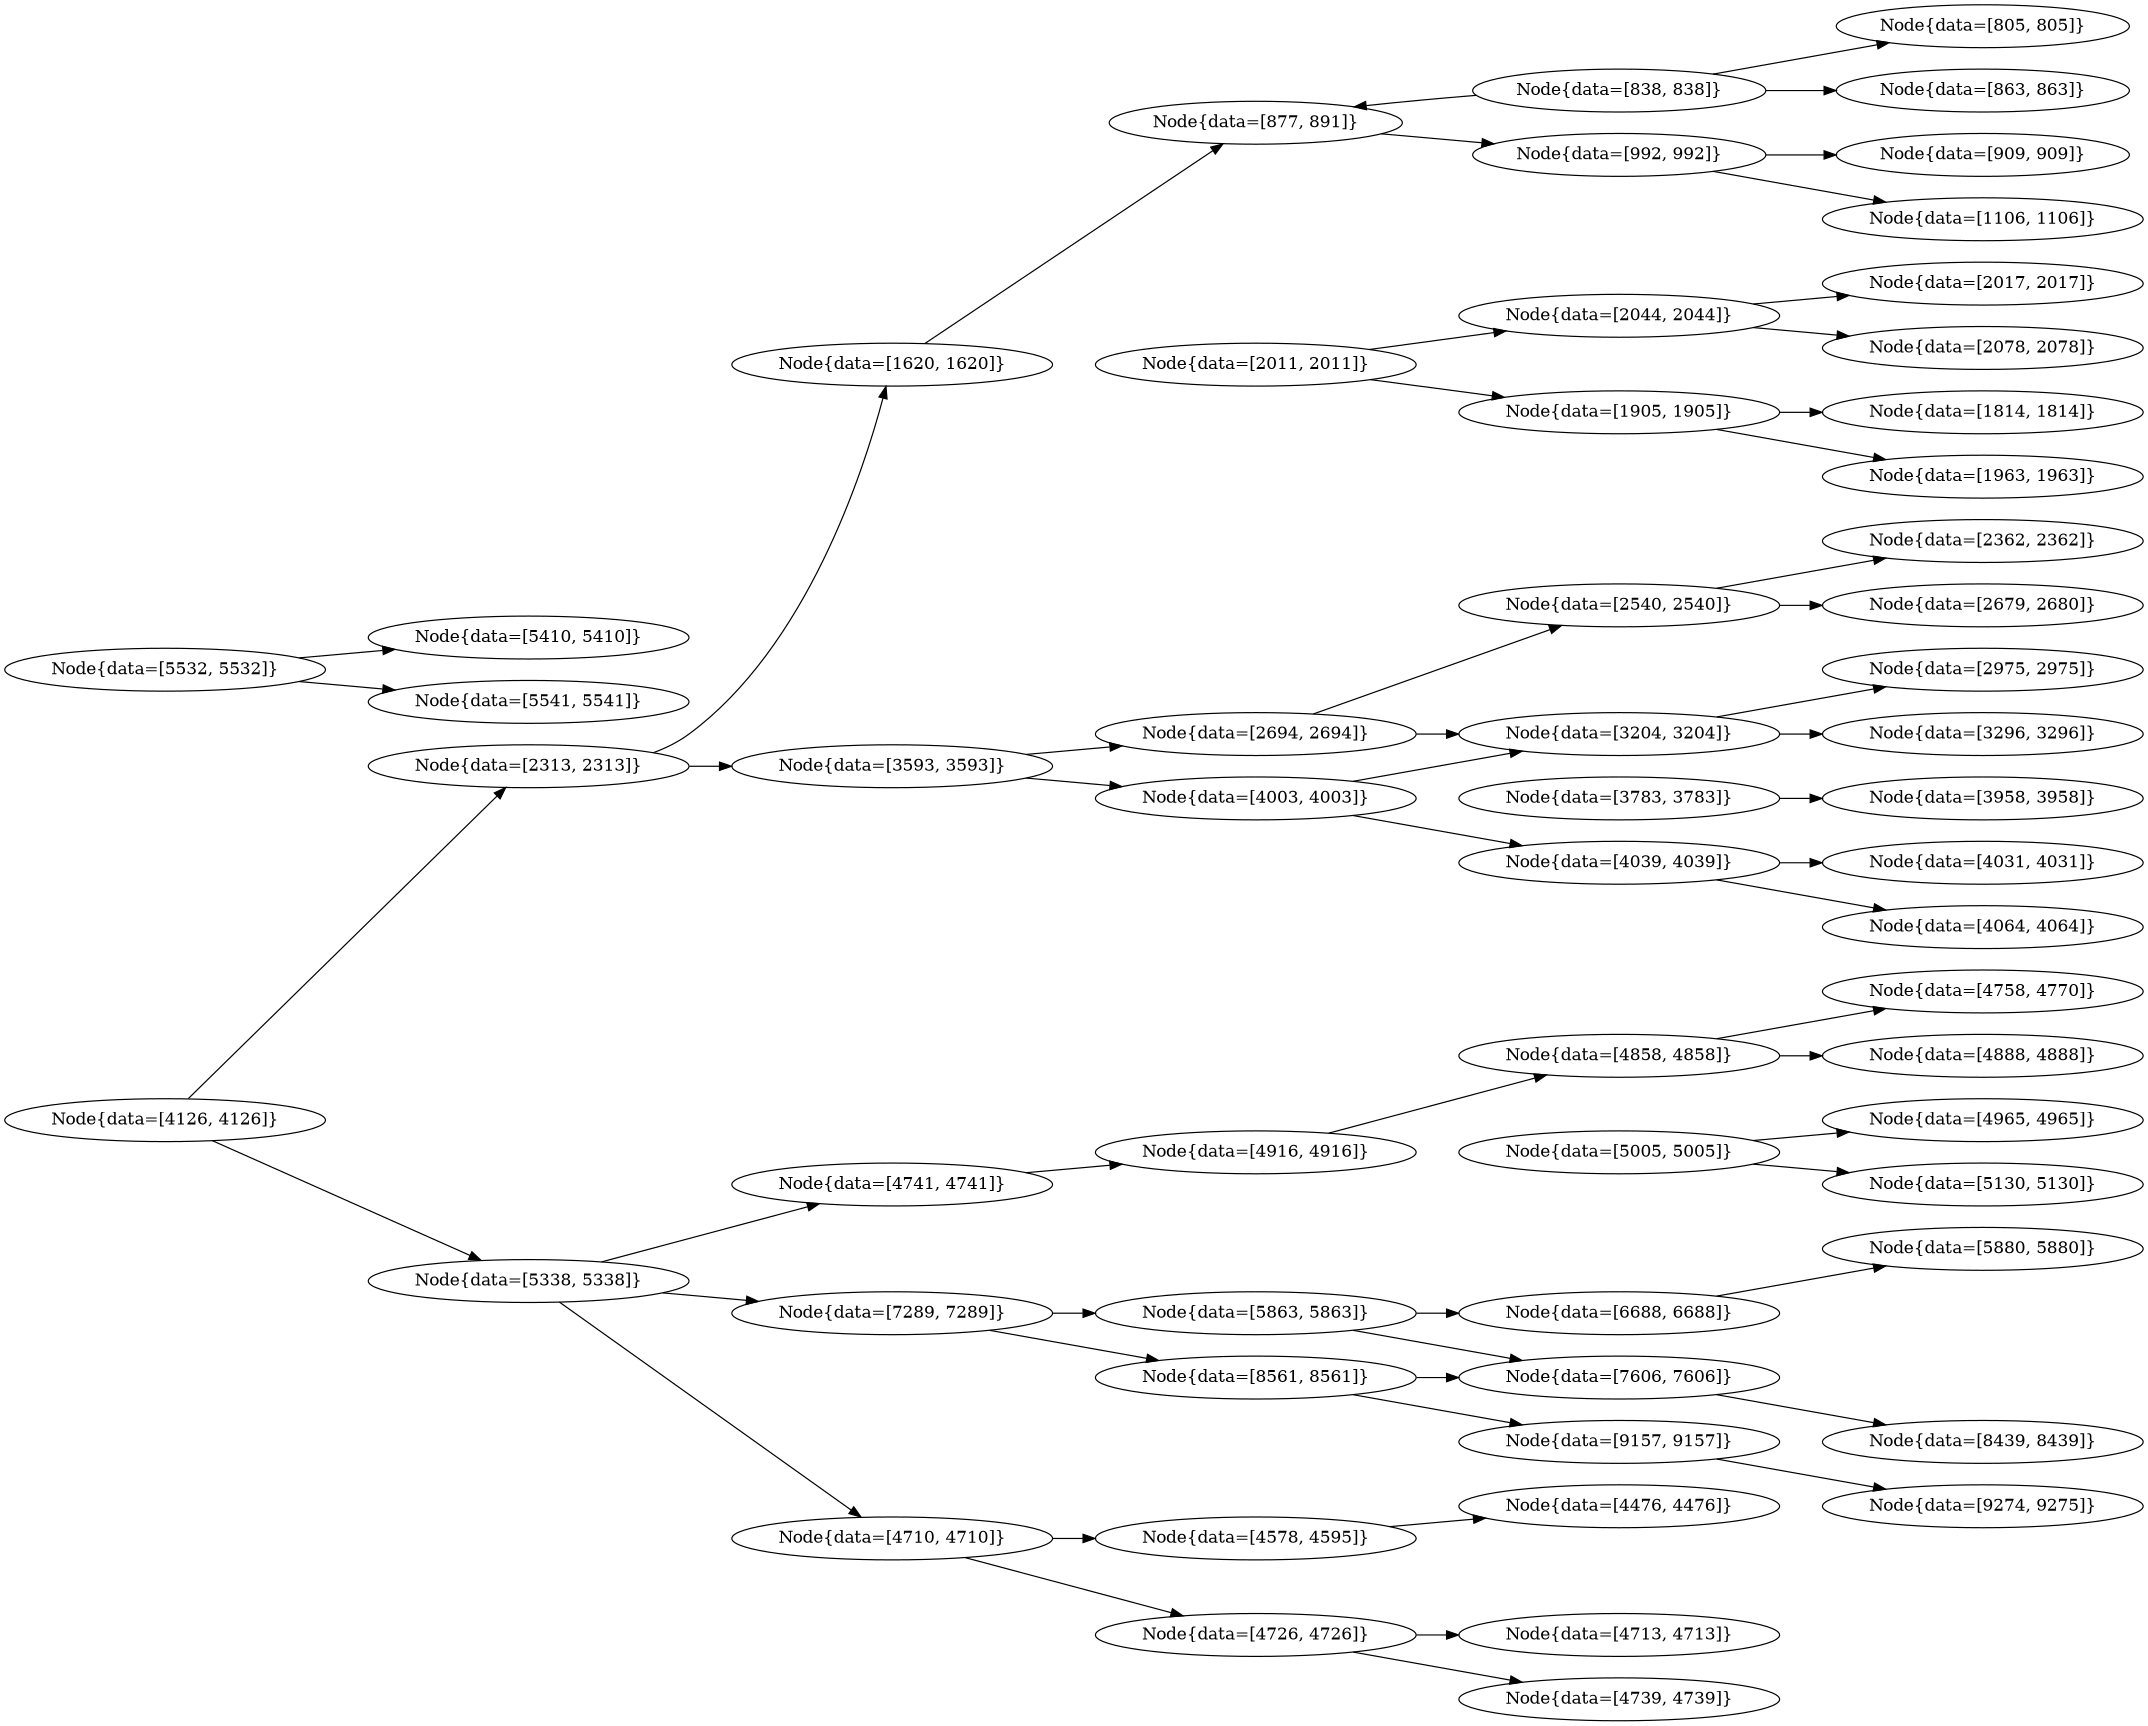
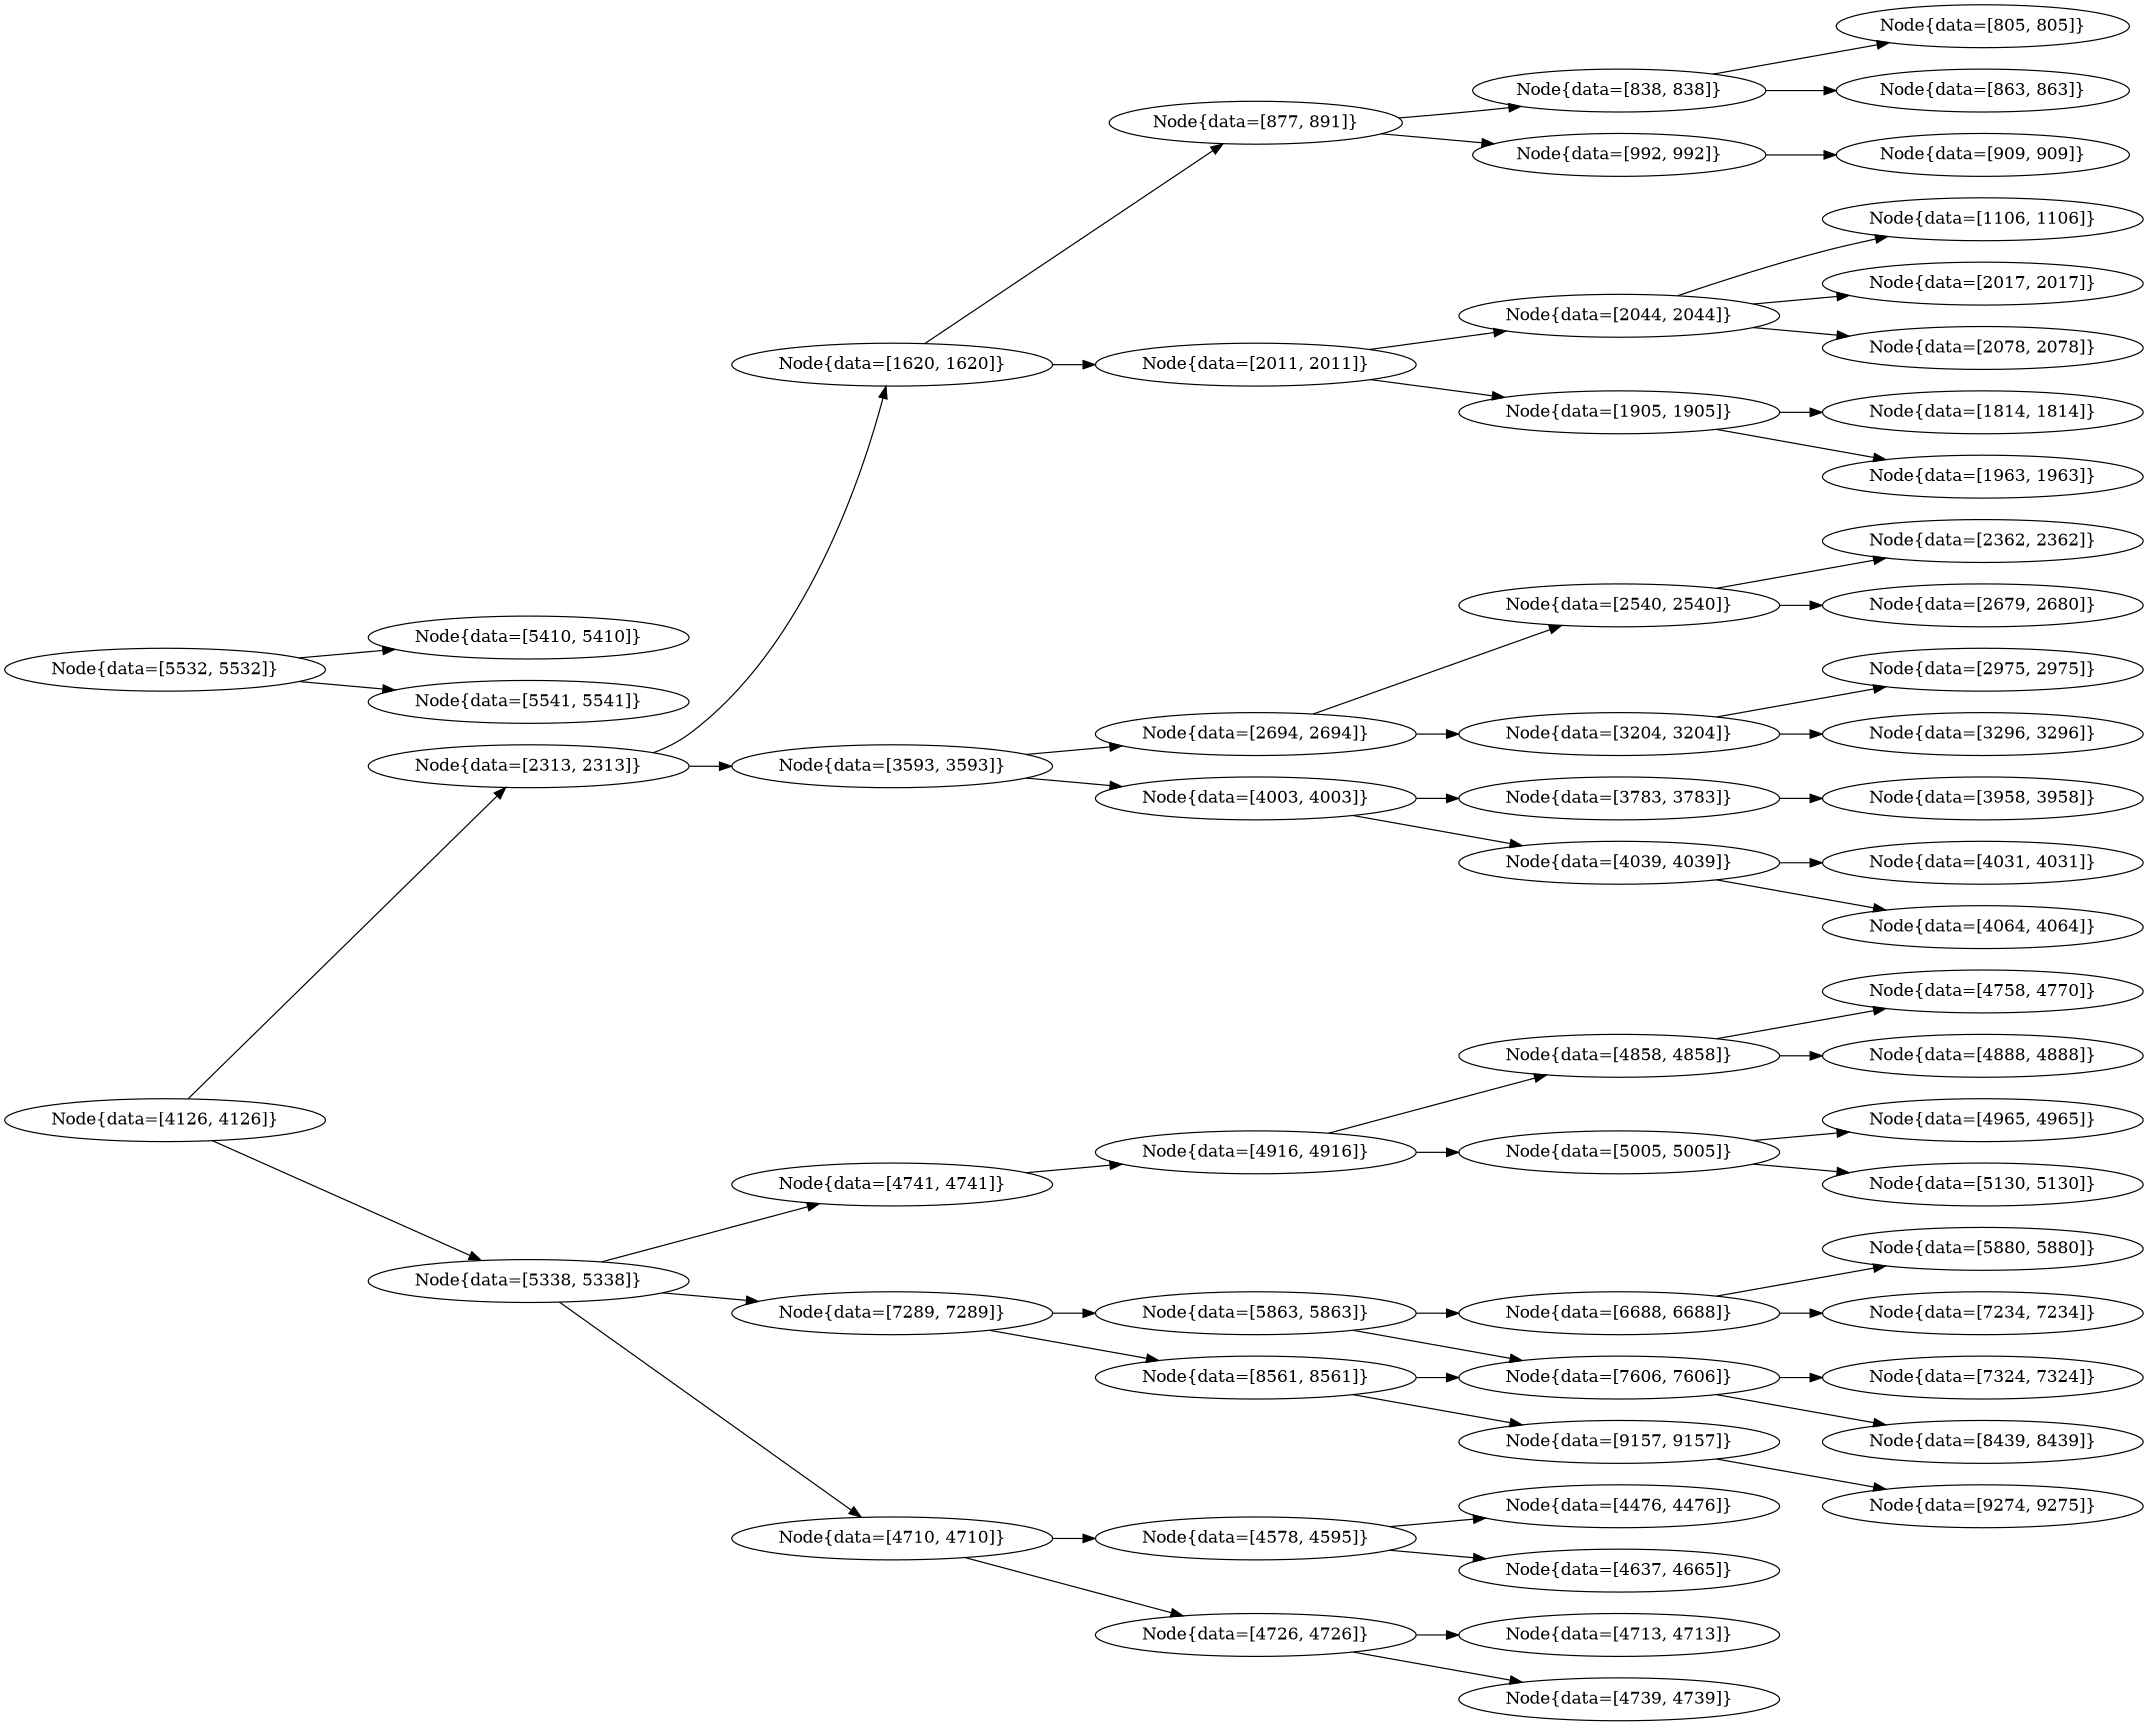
(1421, 100) -> (1454, 113)
(1793, 186) -> (1776, 264)
none -> (1068, 365)
(1432, 767) -> (1431, 798)
none -> (1431, 1152)
none -> (1983, 1313)
none -> (1983, 1378)
none -> (1619, 1571)
